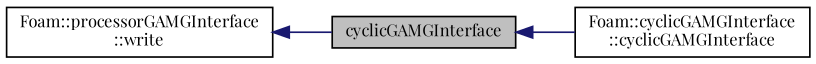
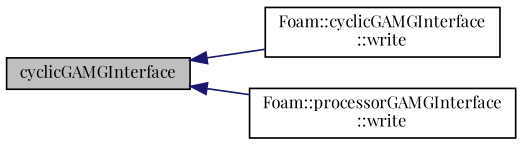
(311, 32) -> (228, 92)
(693, 32) -> (383, 32)
